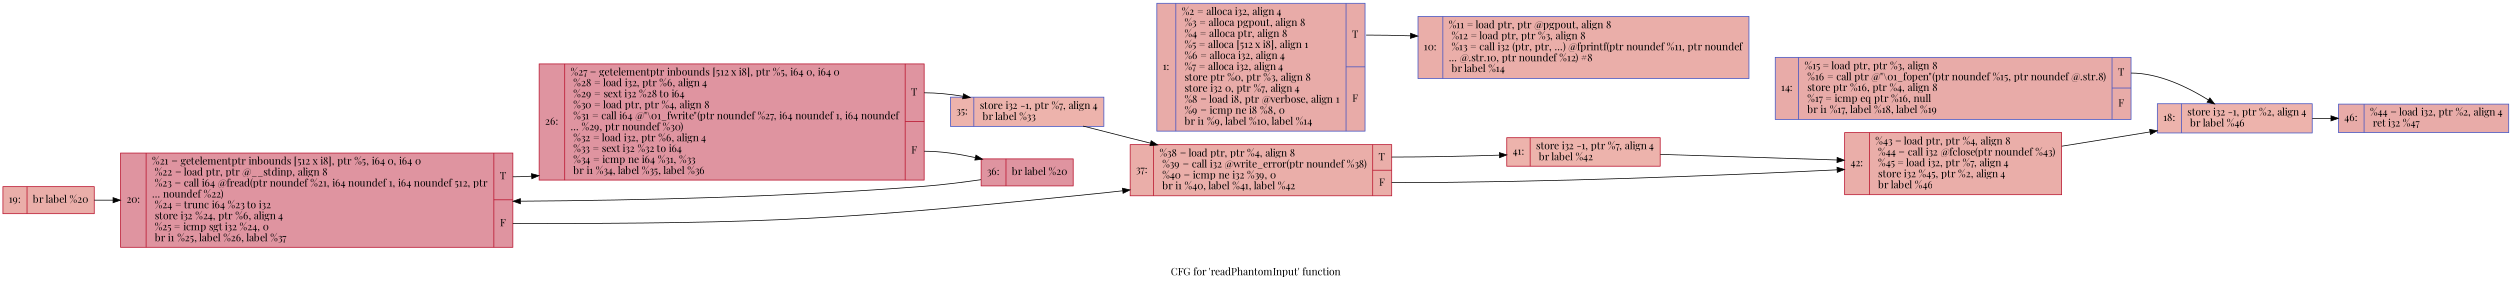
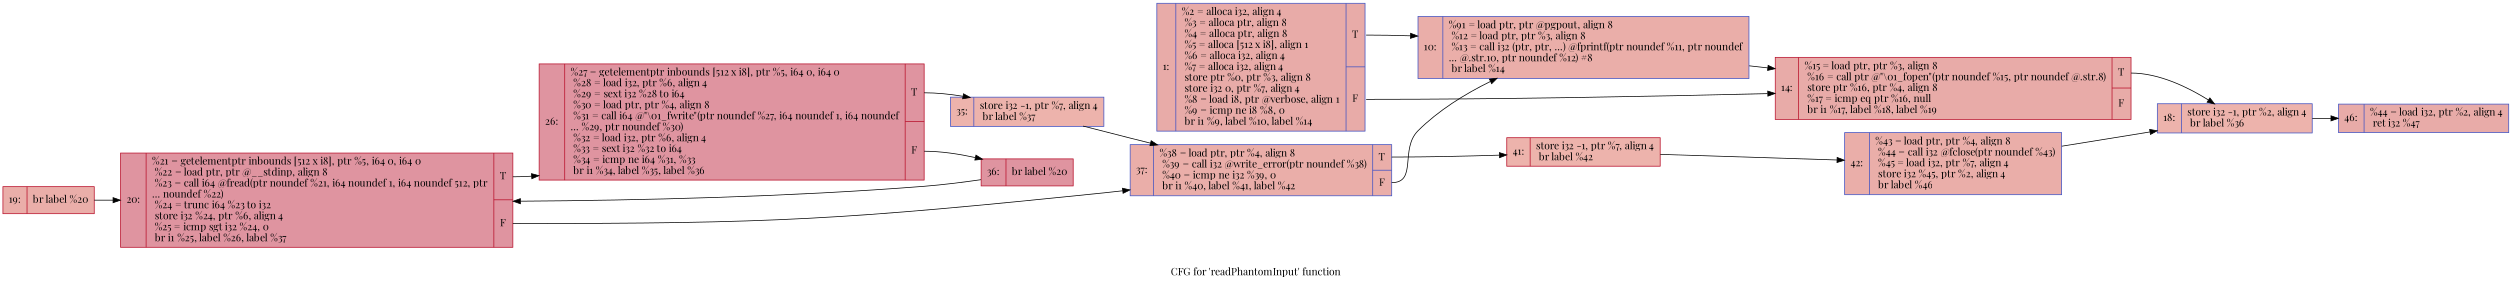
(1244, 23) -> (1235, 23)
(1530, 25) -> (1531, 25)
none -> (1758, 67)
(1953, 88) -> (1953, 88)
none -> (1567, 98)
(1008, 117) -> (1008, 117)
(2216, 123) -> (2216, 123)
(1953, 164) -> (1953, 164)
(1261, 170) -> (1261, 170)
(1614, 179) -> (1427, 122)
